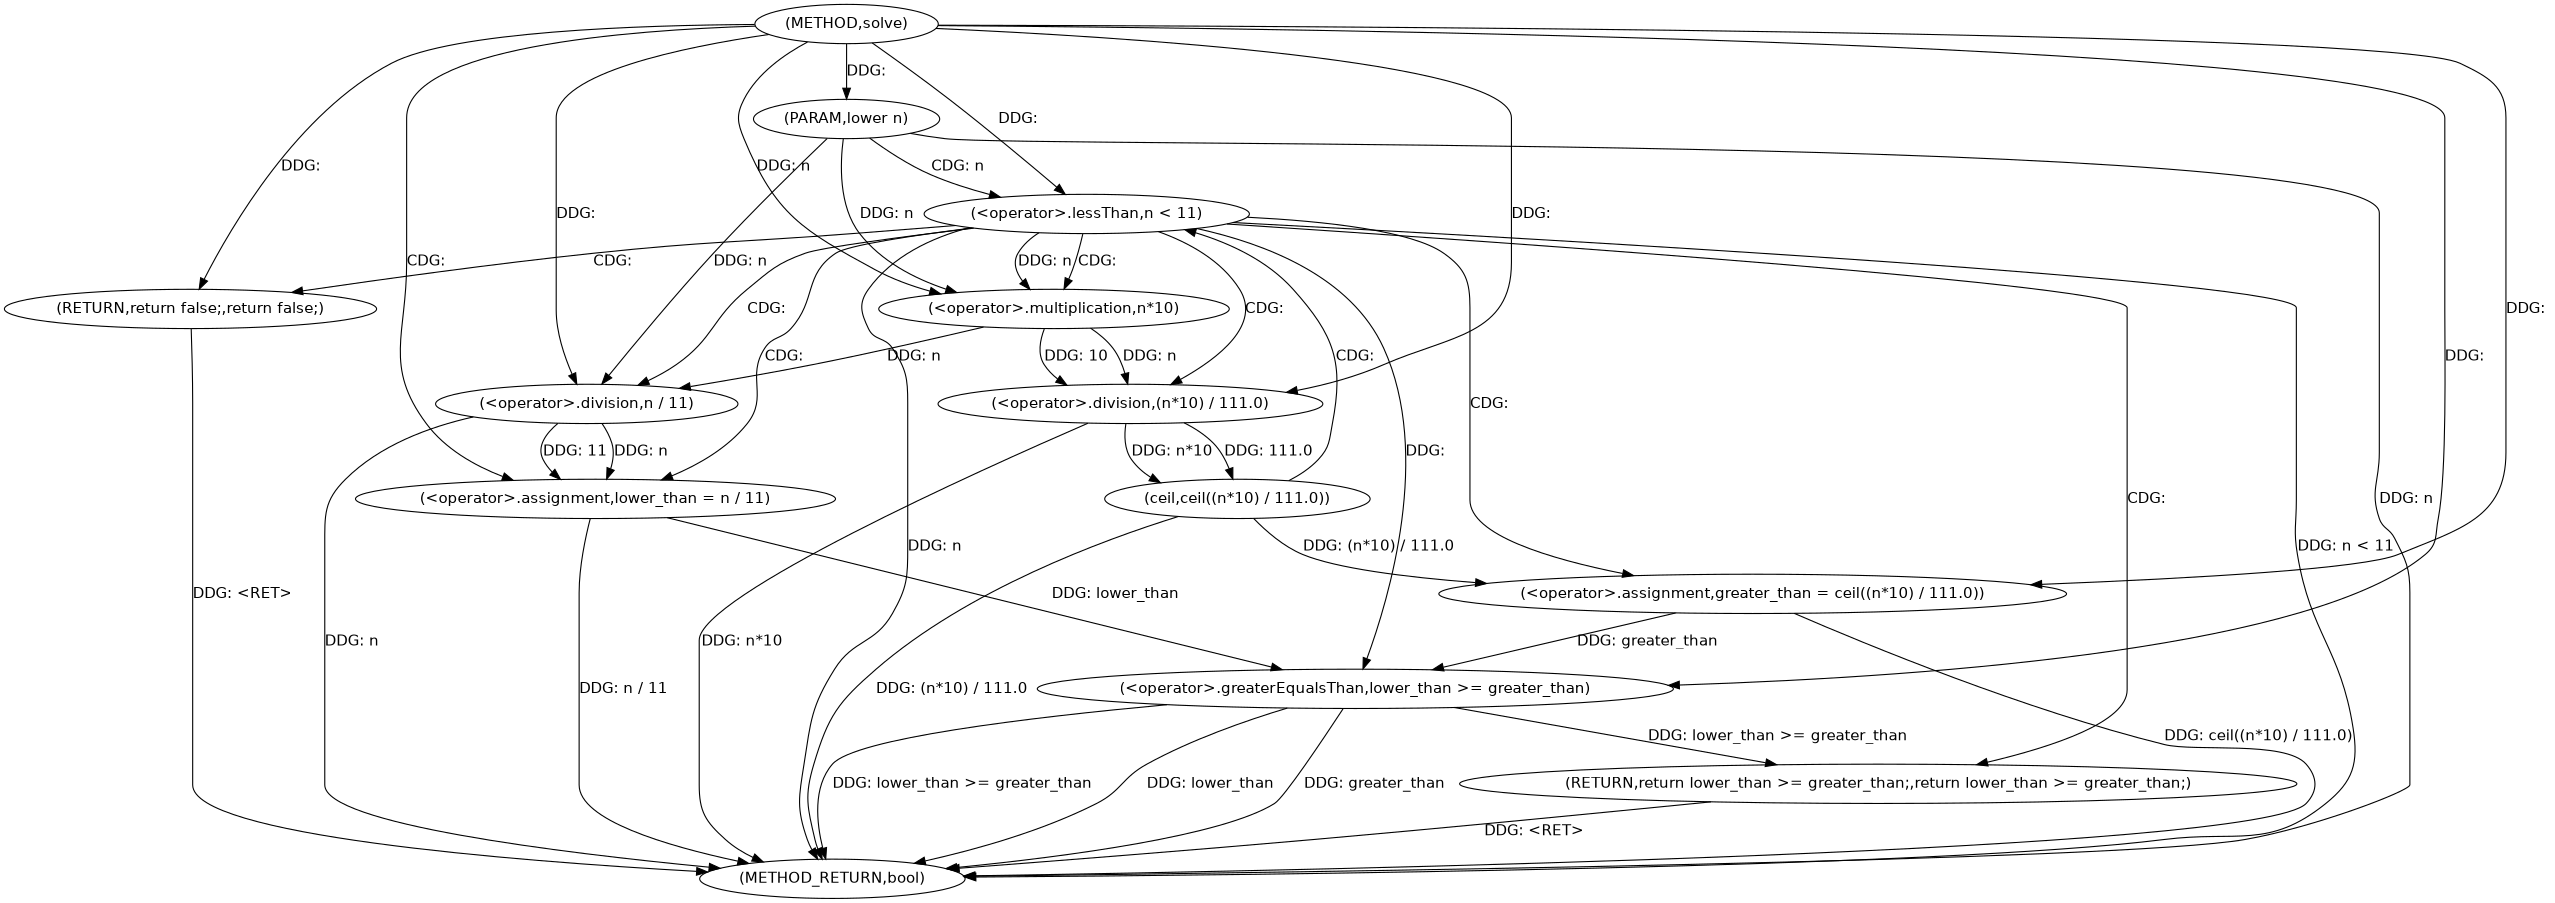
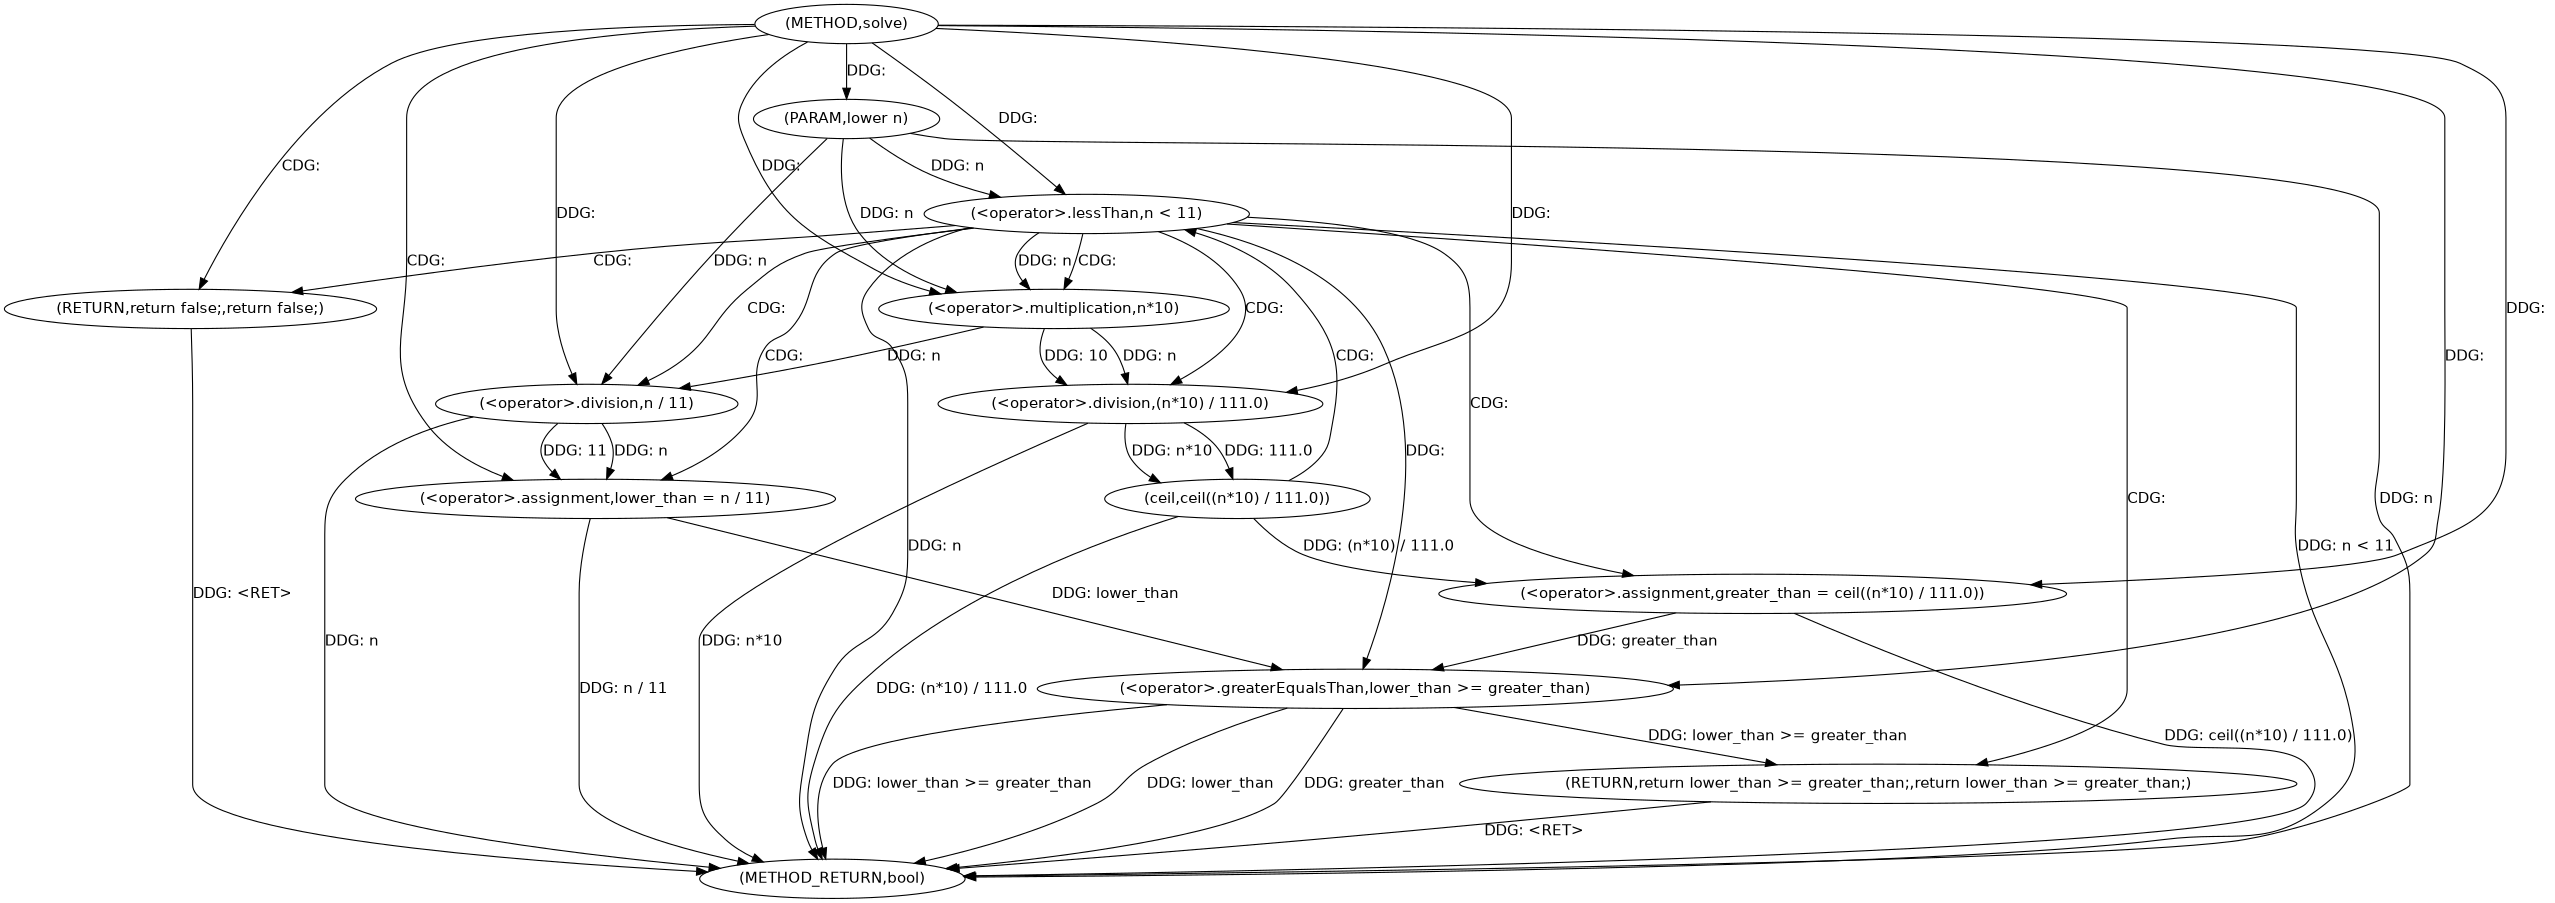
(303, 166) -> (303, 166)
(784, 166) -> (784, 166)
(958, 166) -> (958, 166)
